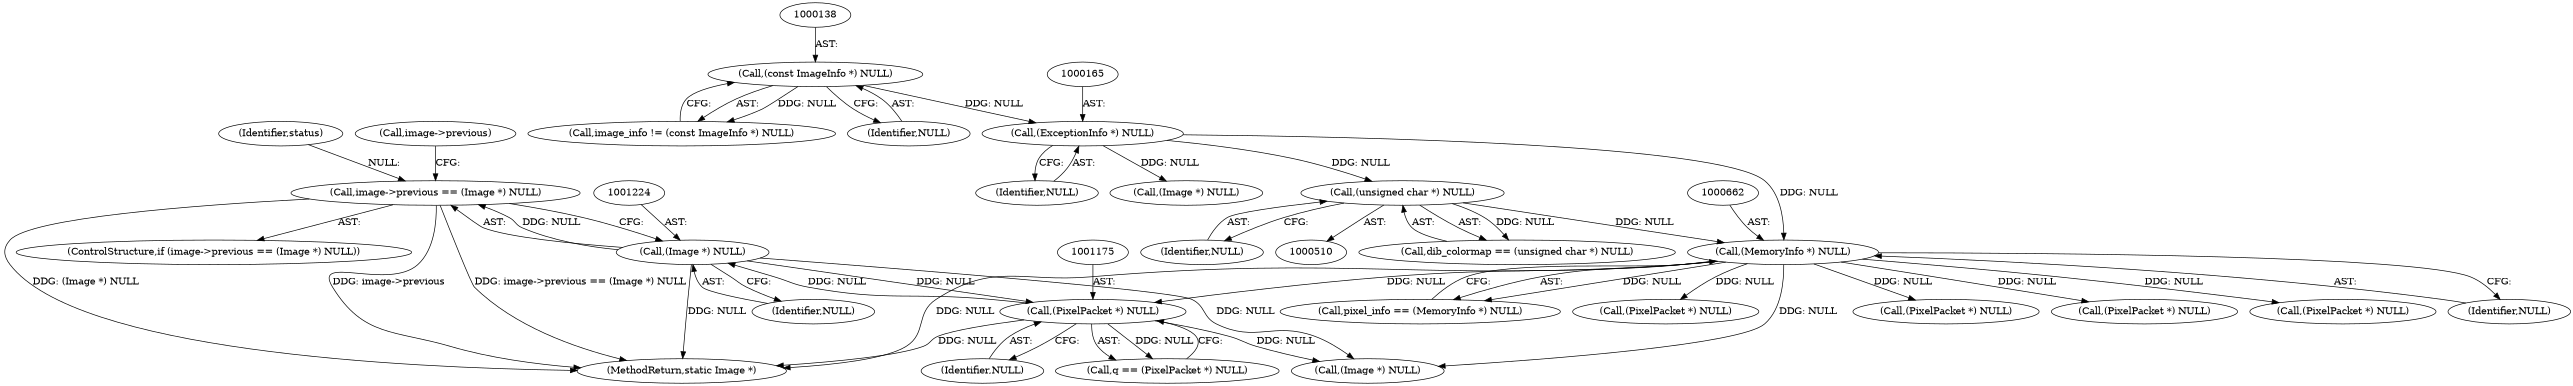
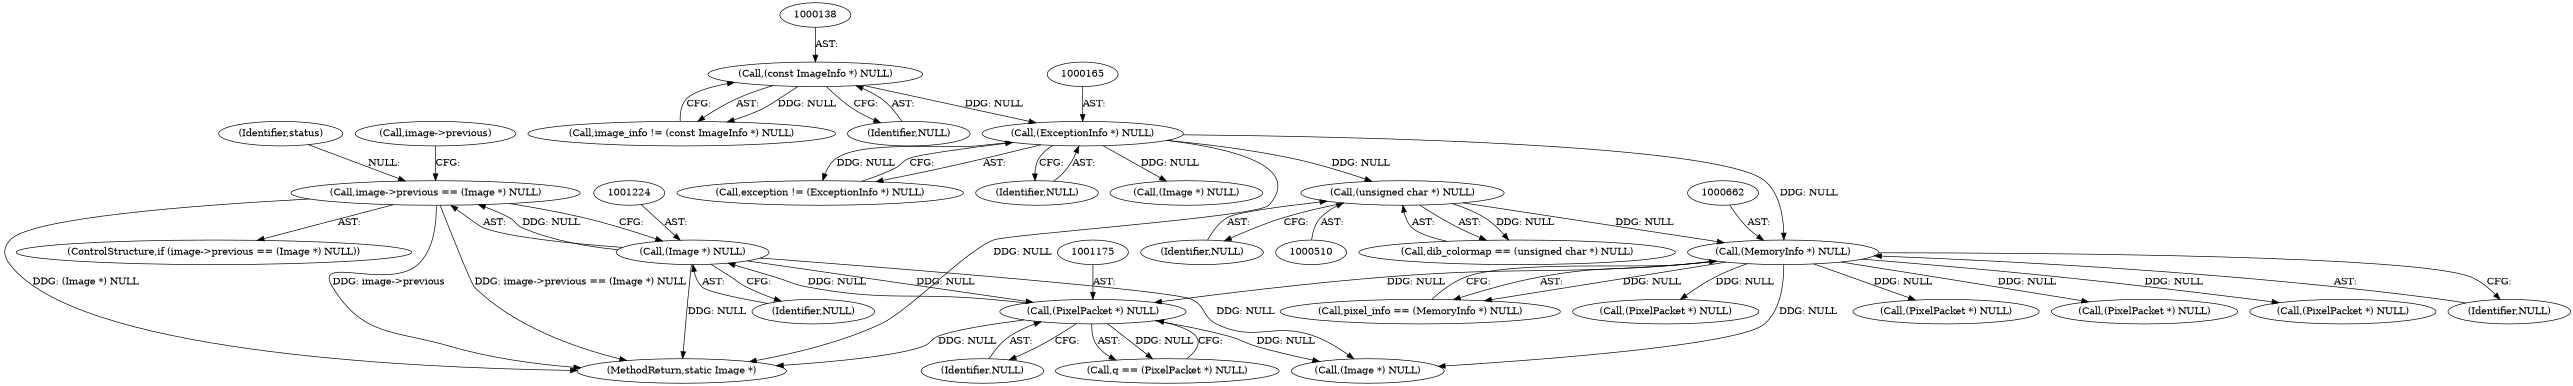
none -> (820, 193)
(1358, 221) -> (1319, 219)
(1237, 269) -> (1070, 231)
